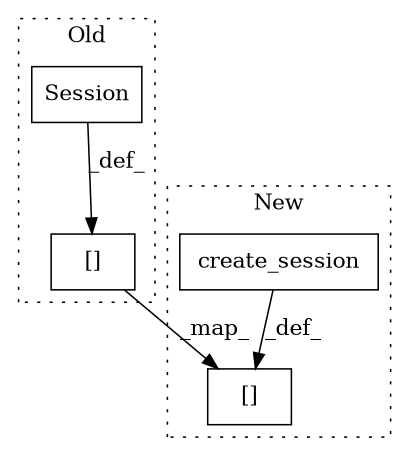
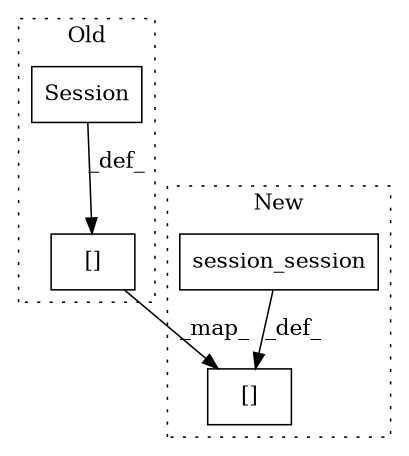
(279, 262) -> (279, 262)
